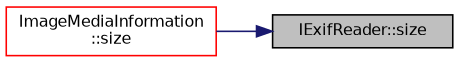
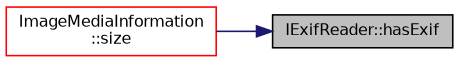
(363, 31) -> (363, 31)
